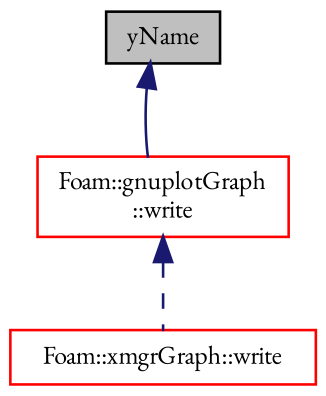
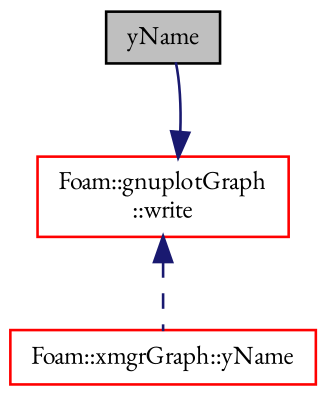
(146, 123) -> (180, 97)
(163, 357) -> (163, 357)
